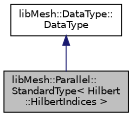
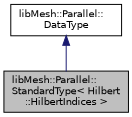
(66, 20) -> (66, 20)
